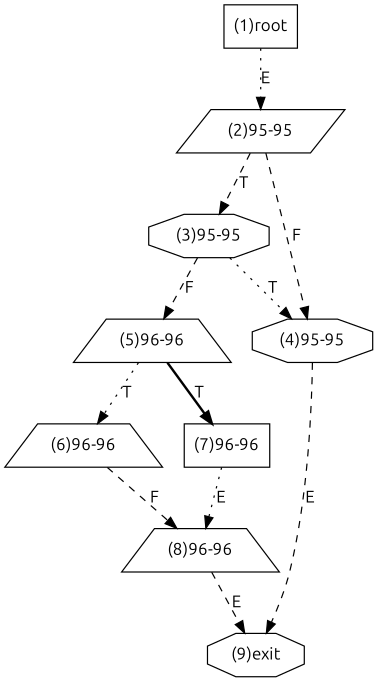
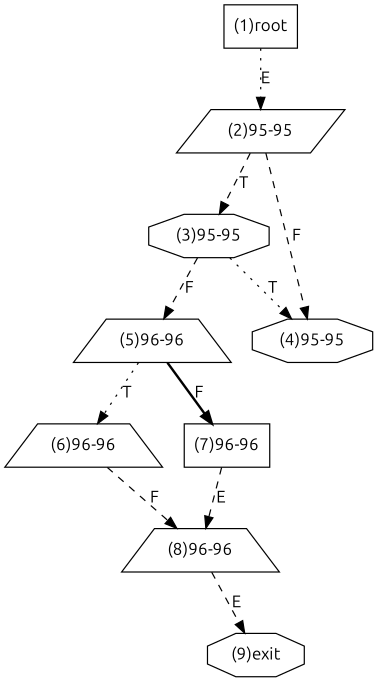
(199, 393) -> (199, 393)
(215, 492) -> (215, 492)
(304, 494) -> none
